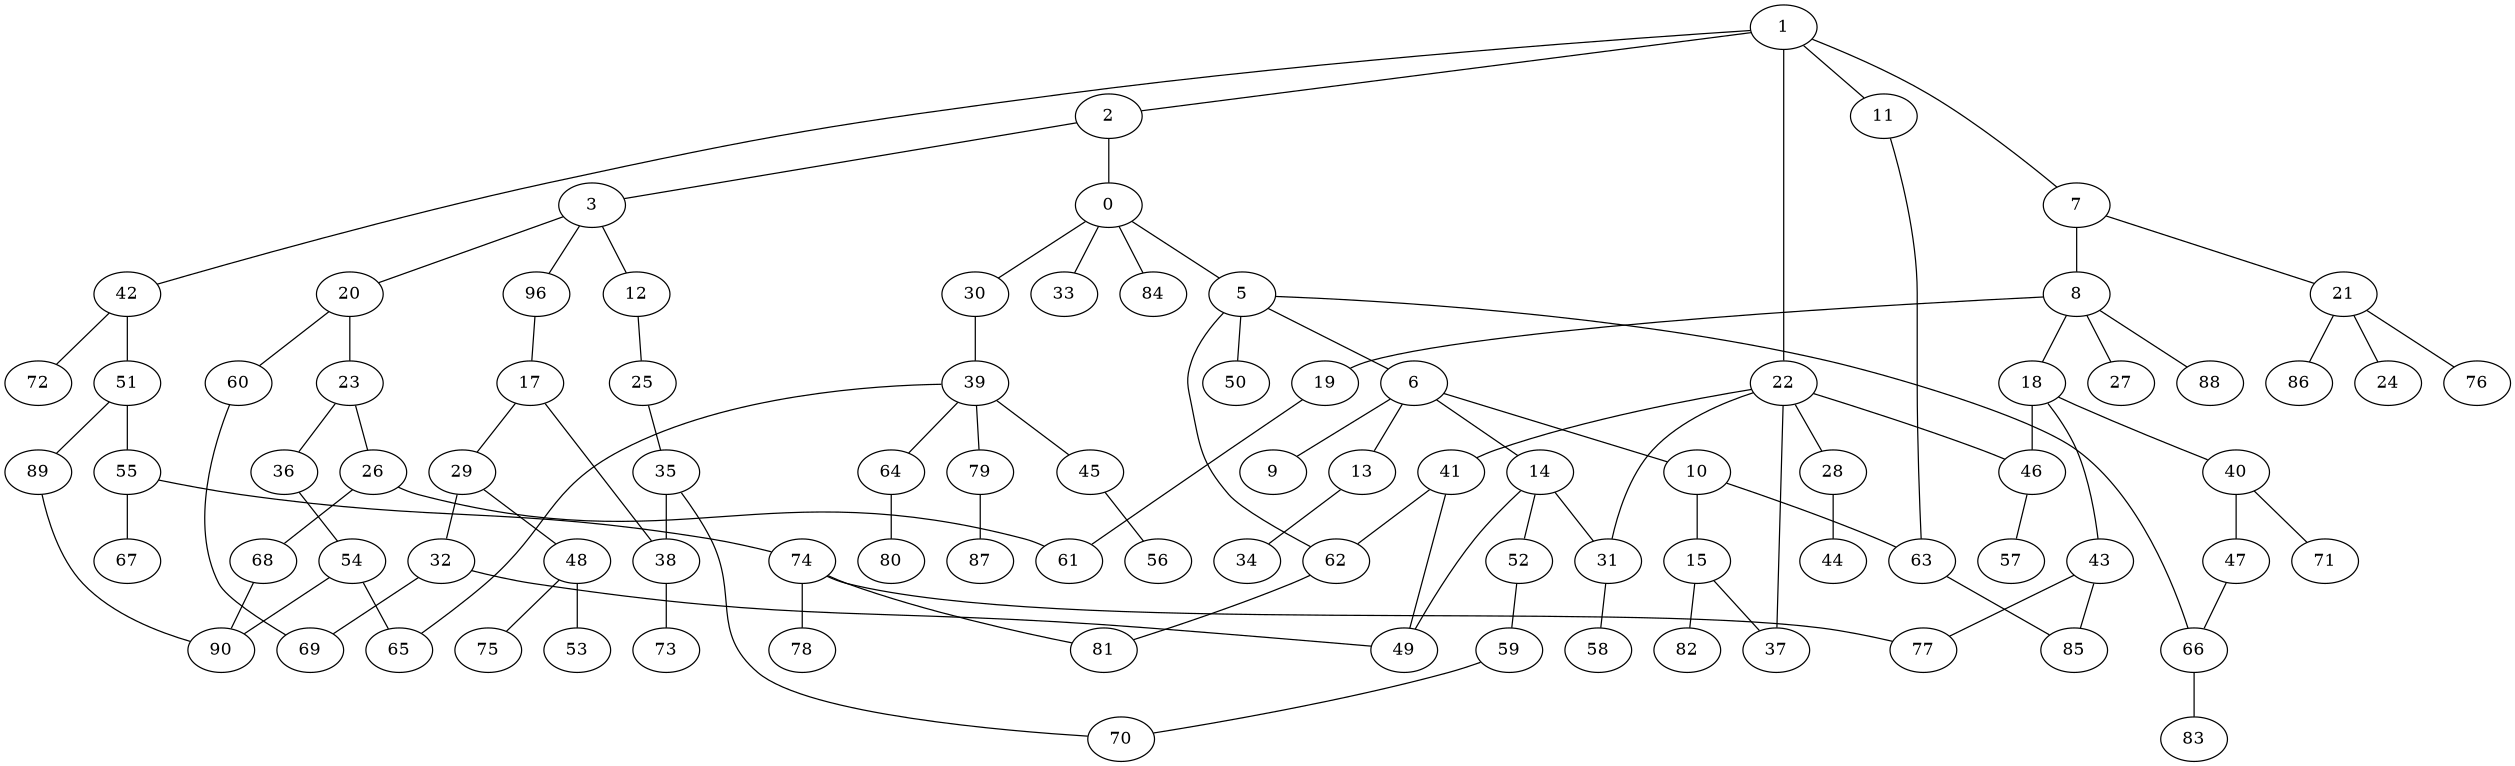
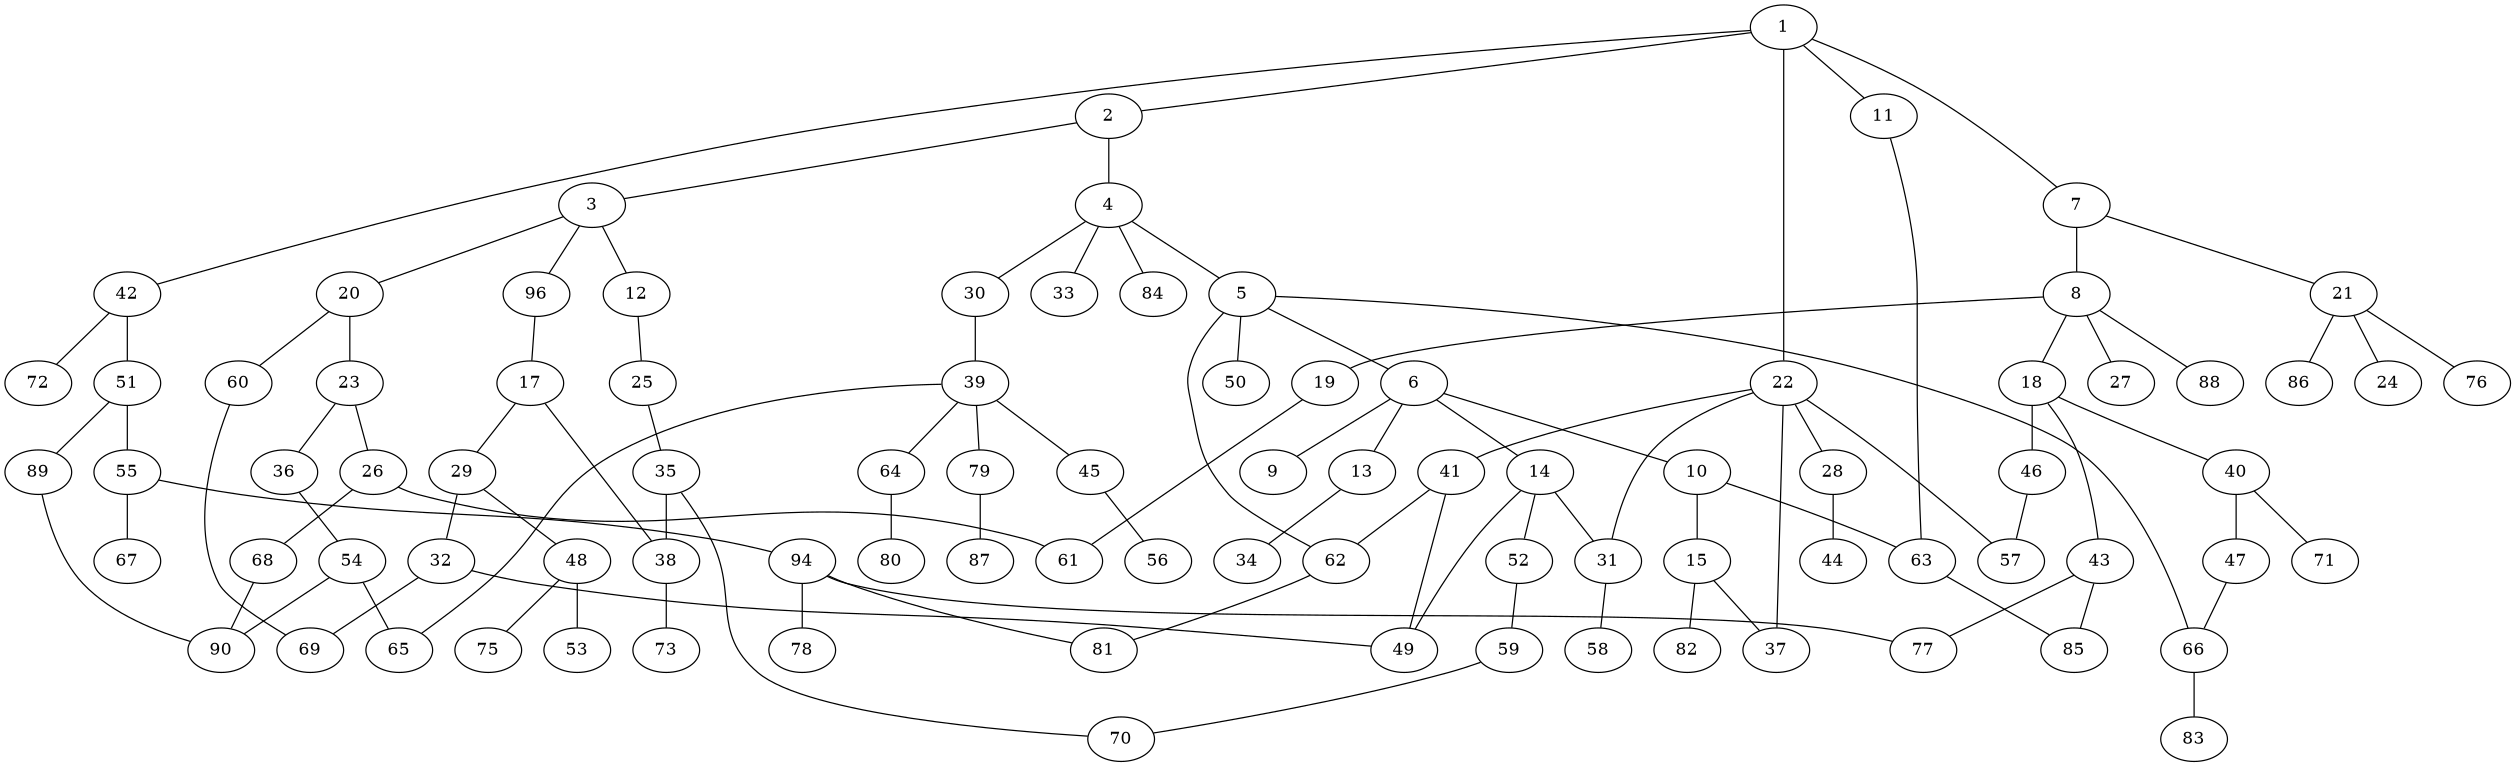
(1109, 205) -> (1109, 205)
(1910, 425) -> (1901, 468)
(802, 561) -> (802, 561)
